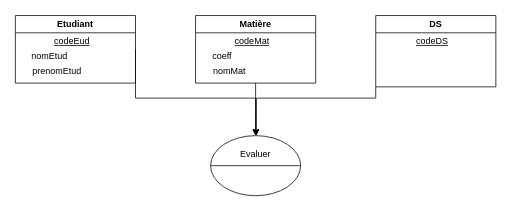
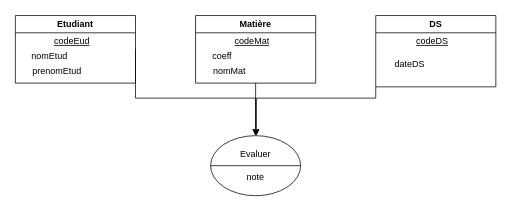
none -> (409, 64)
none -> (255, 177)
